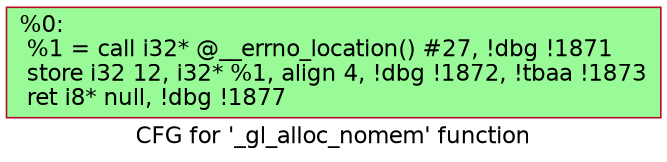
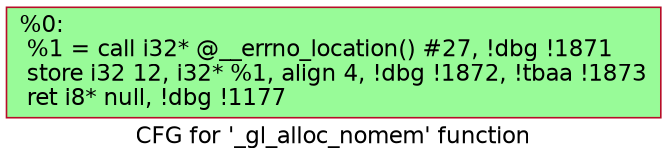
(153, 98) -> (153, 98)
